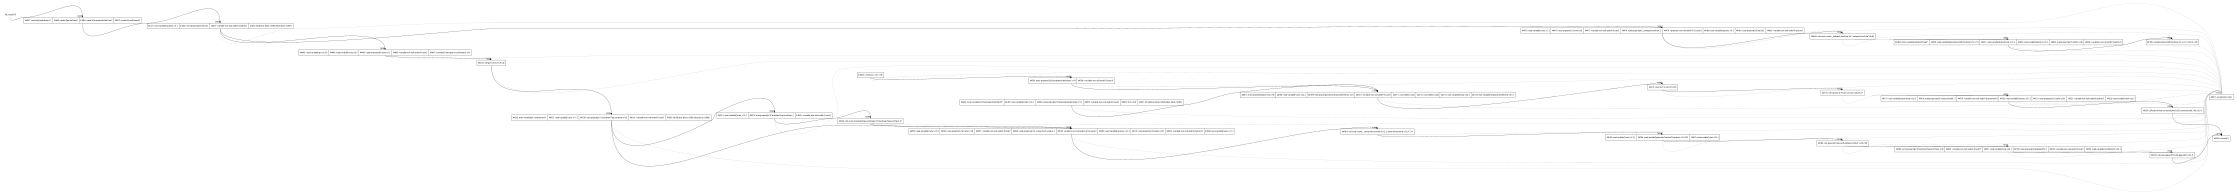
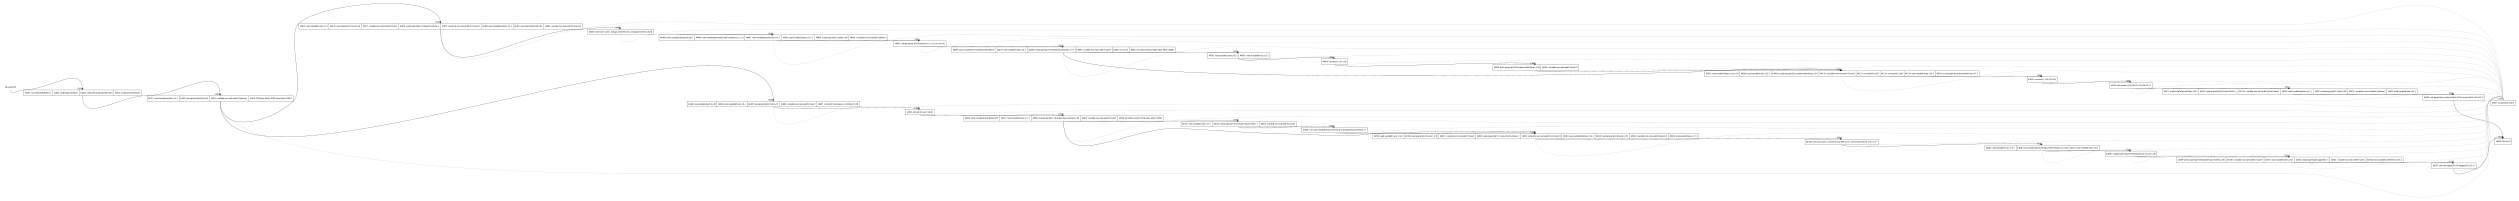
none -> (991, 47)
none -> (1239, 56)
